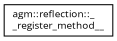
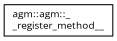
(58, 20) -> (58, 20)
